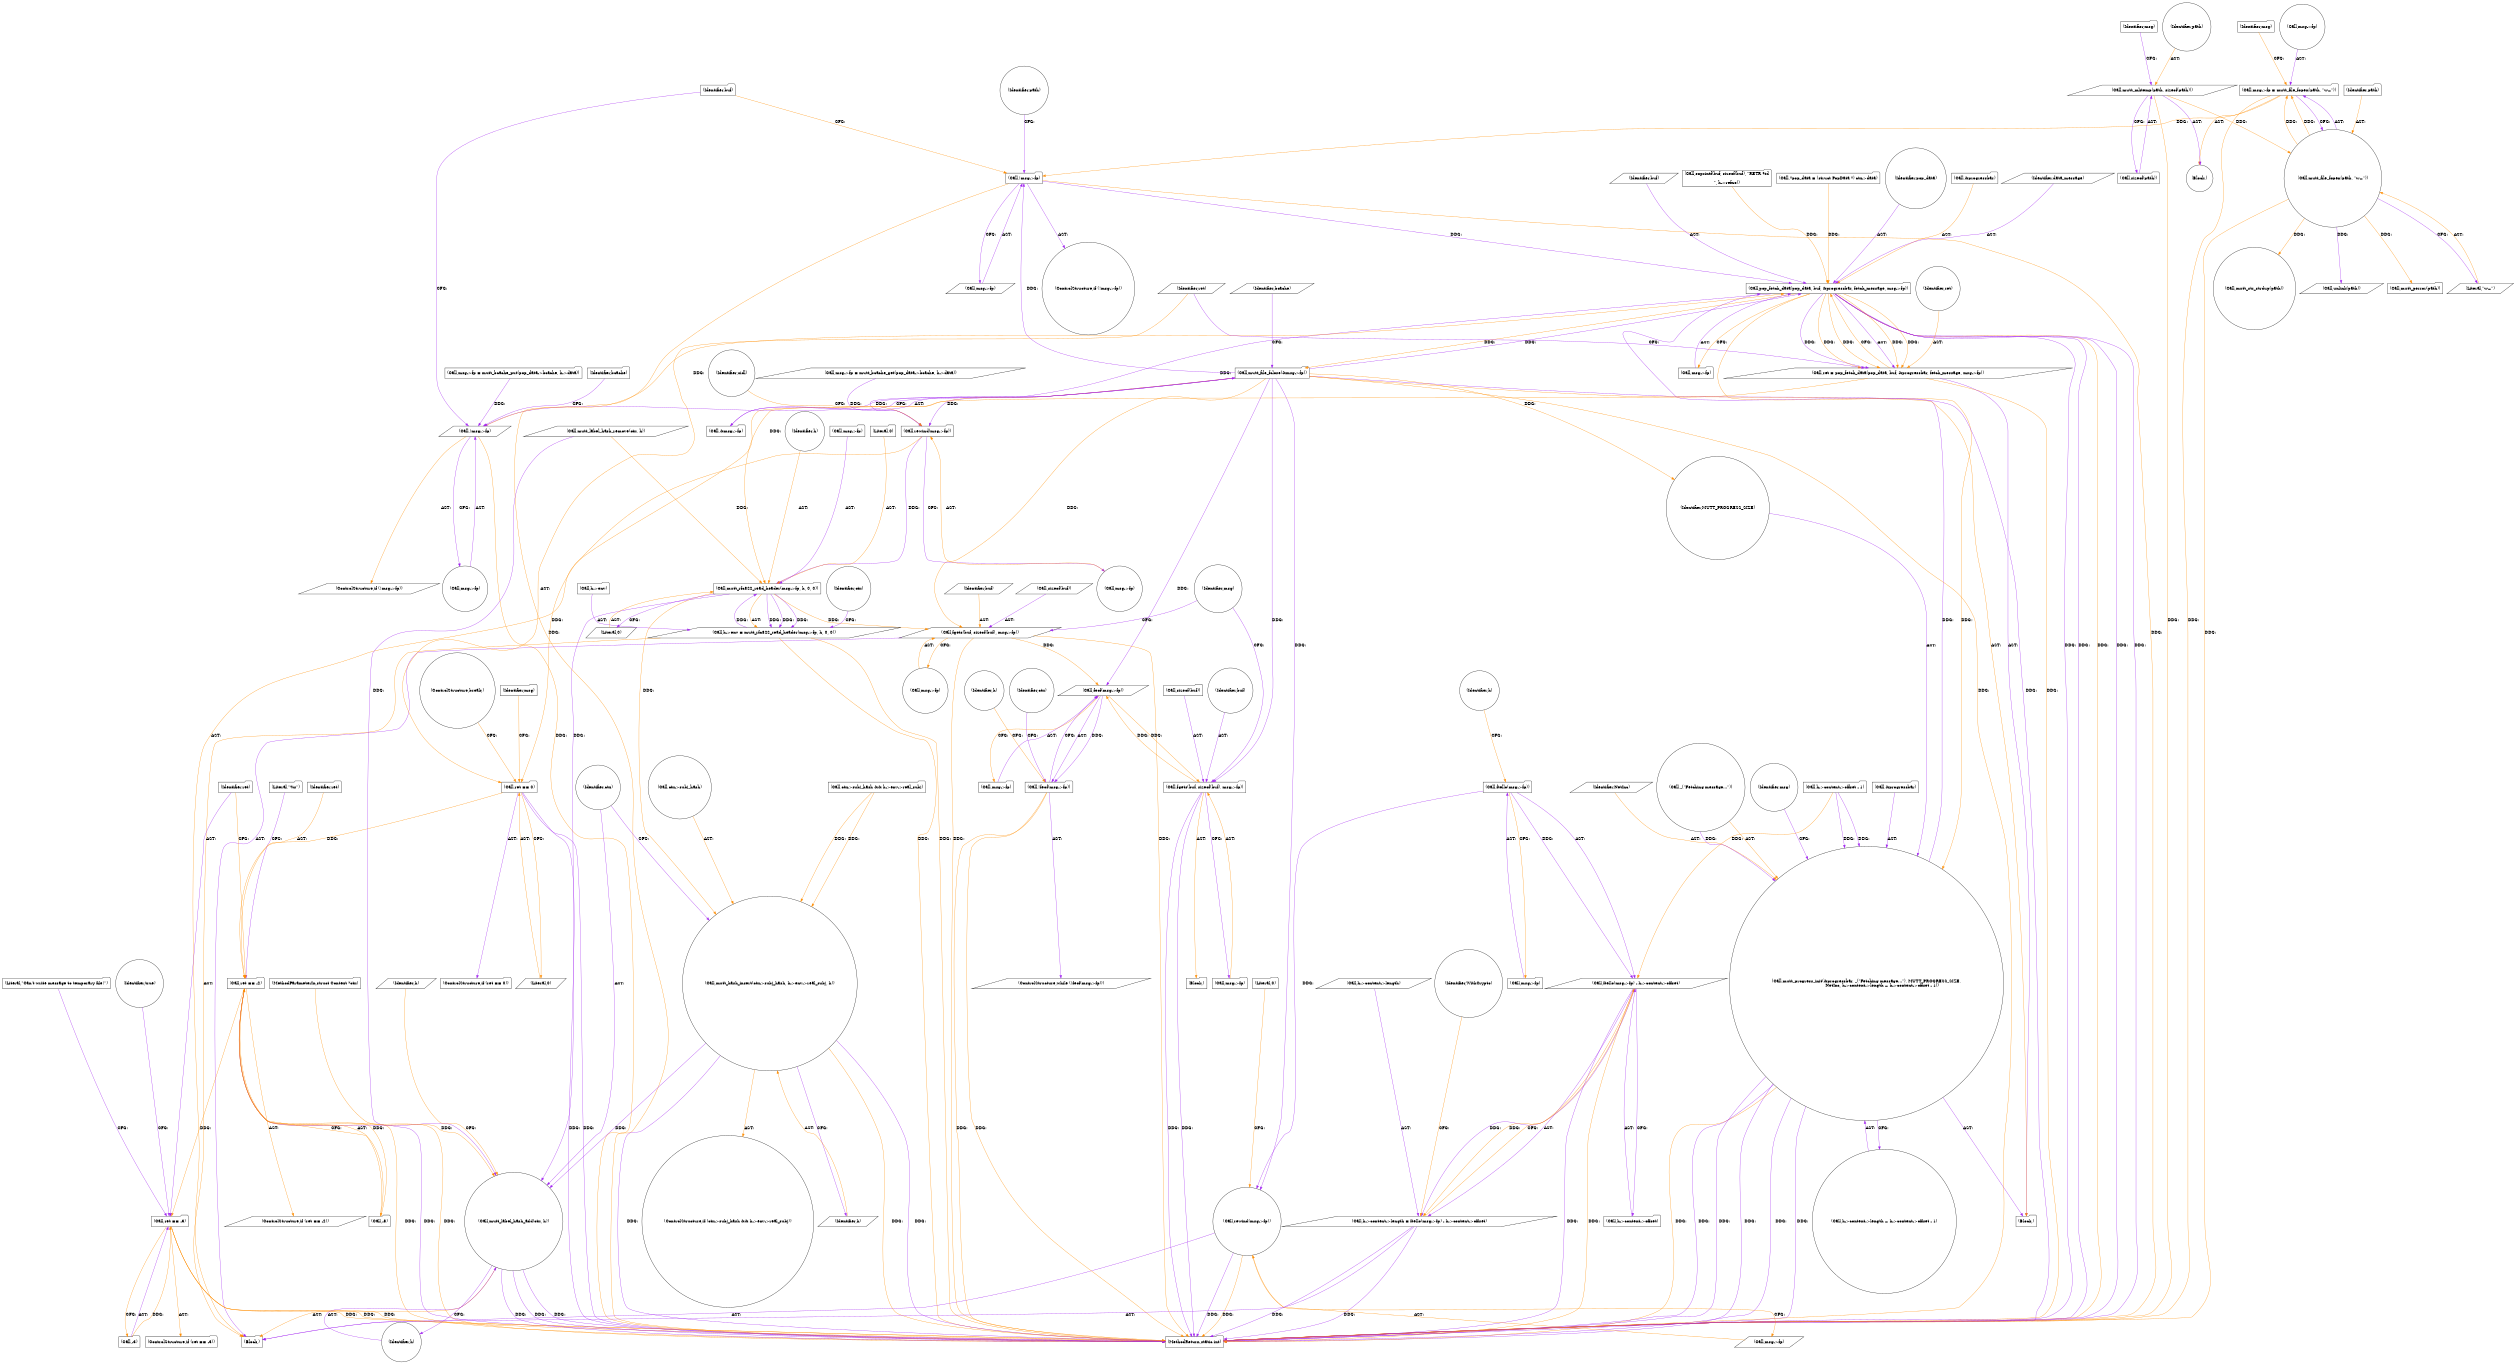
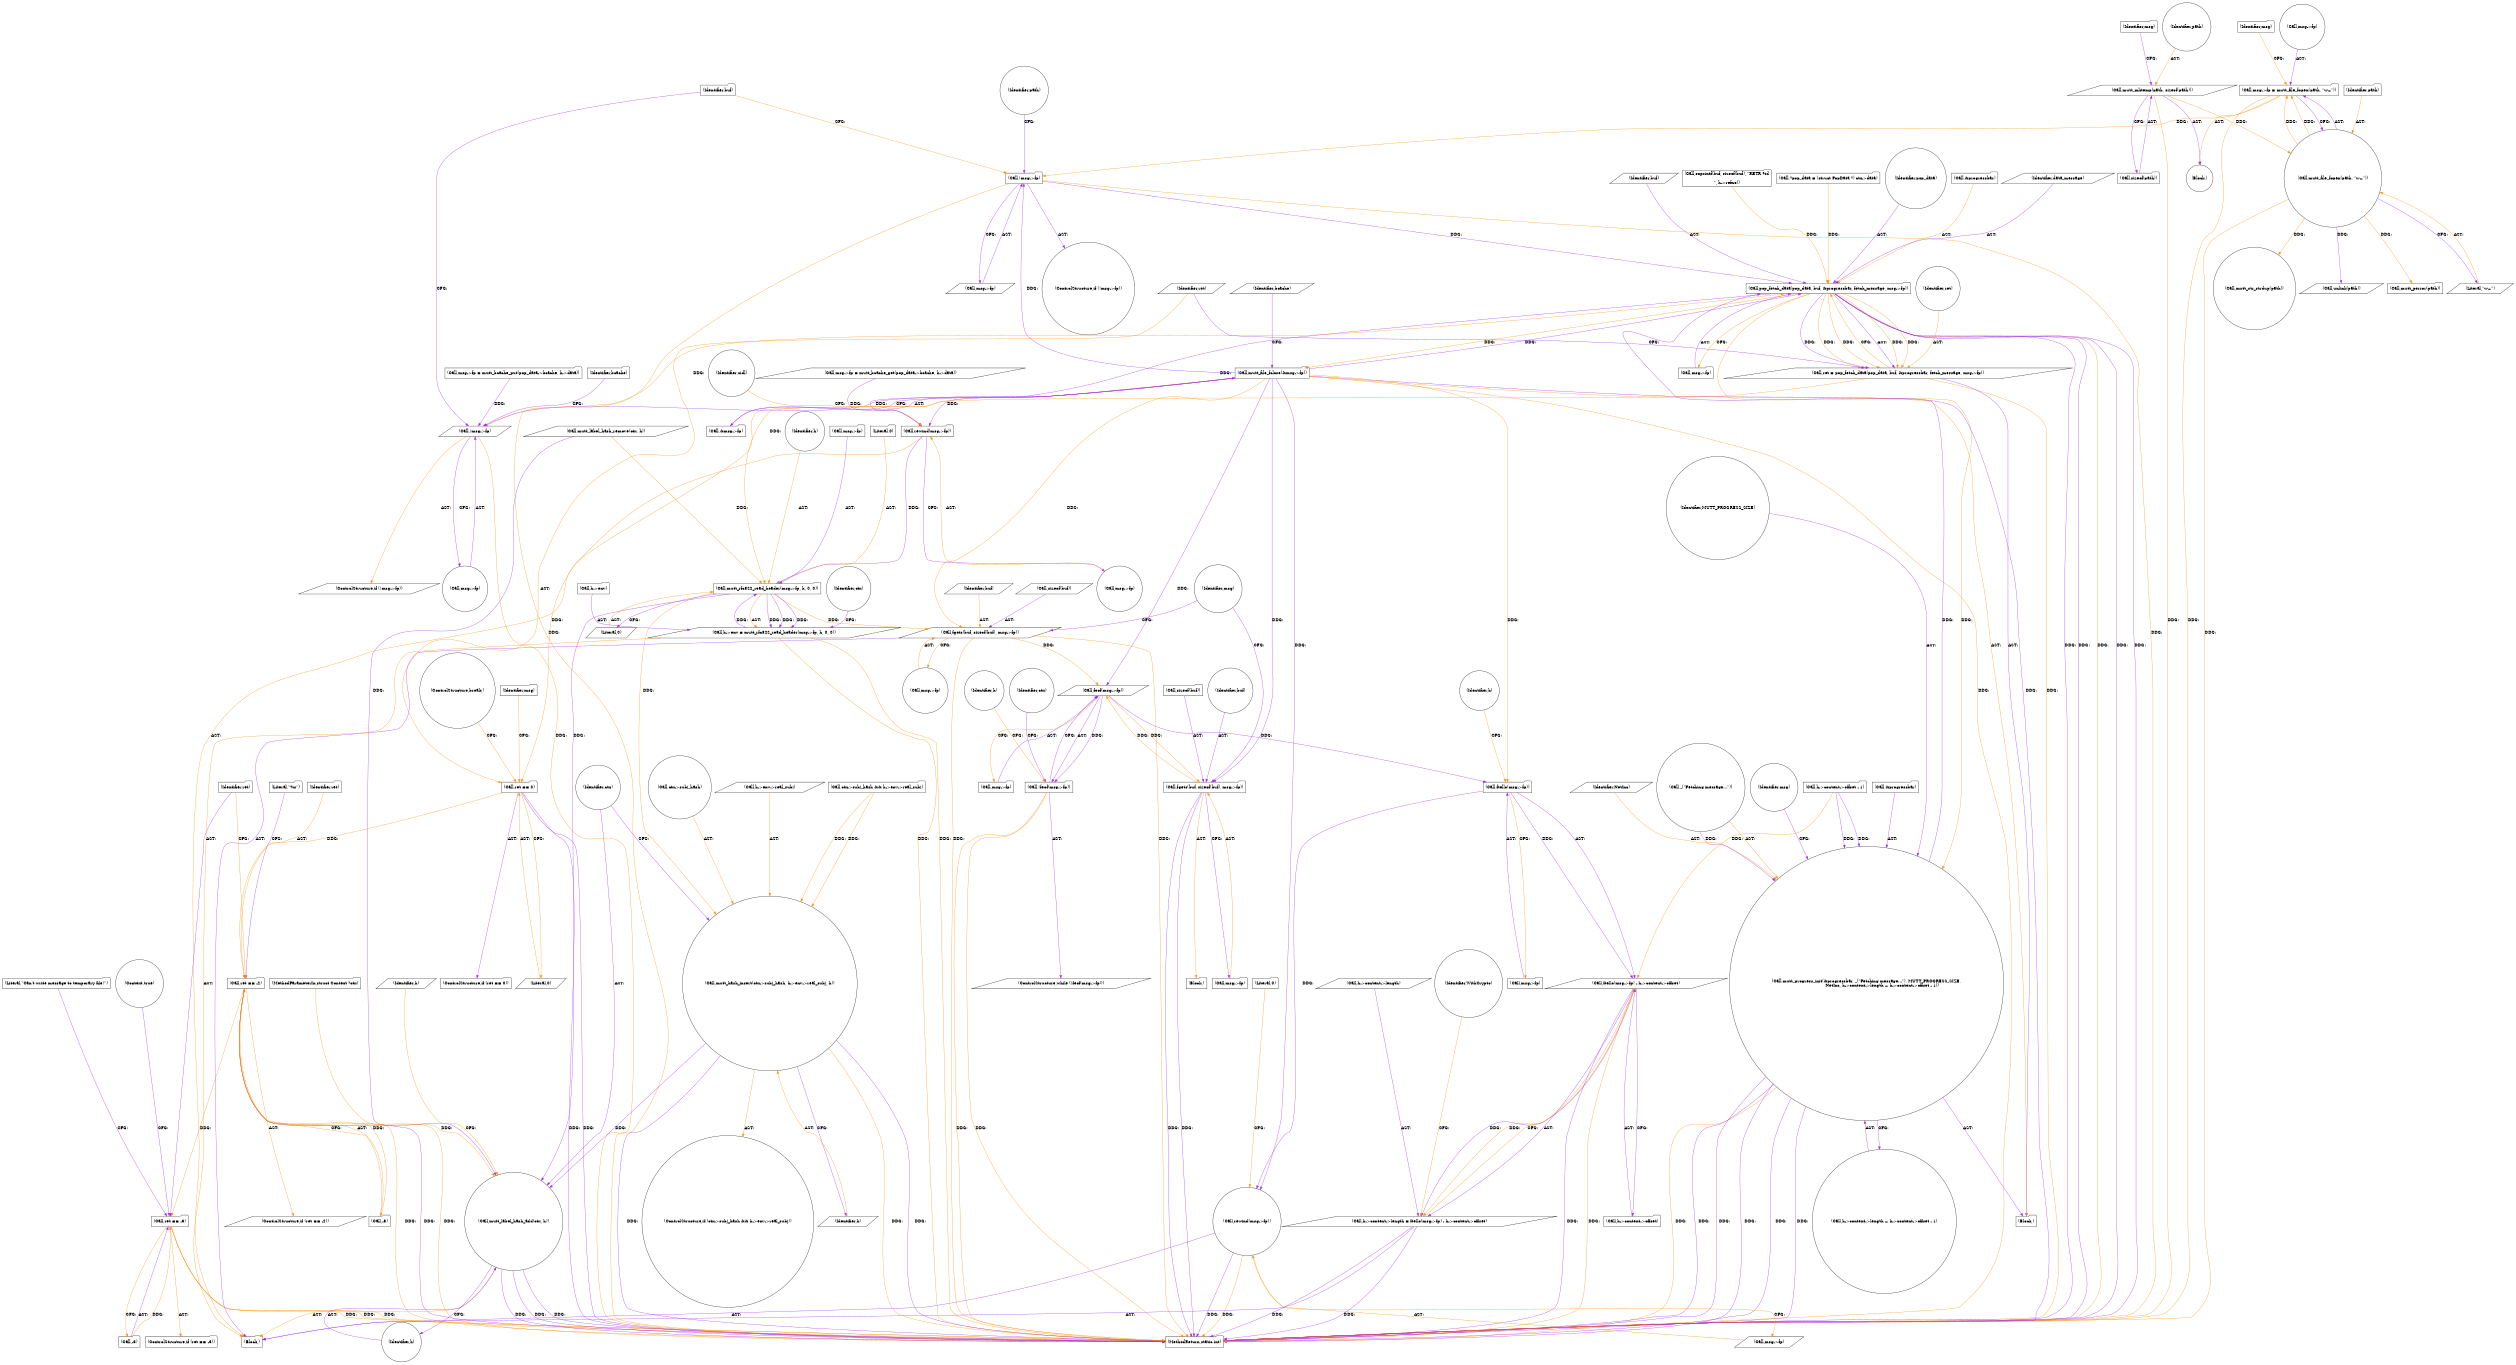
(1508, 401) -> (1507, 498)
none -> (1283, 741)
none -> (770, 787)
(140, 984) -> (140, 984)
